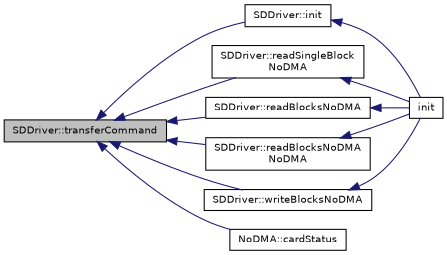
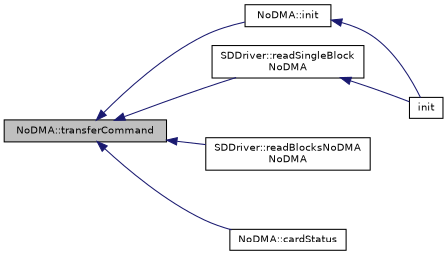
(288, 16) -> (288, 16)
(288, 108) -> none
(380, 125) -> none
(85, 131) -> (85, 131)
(288, 200) -> none
